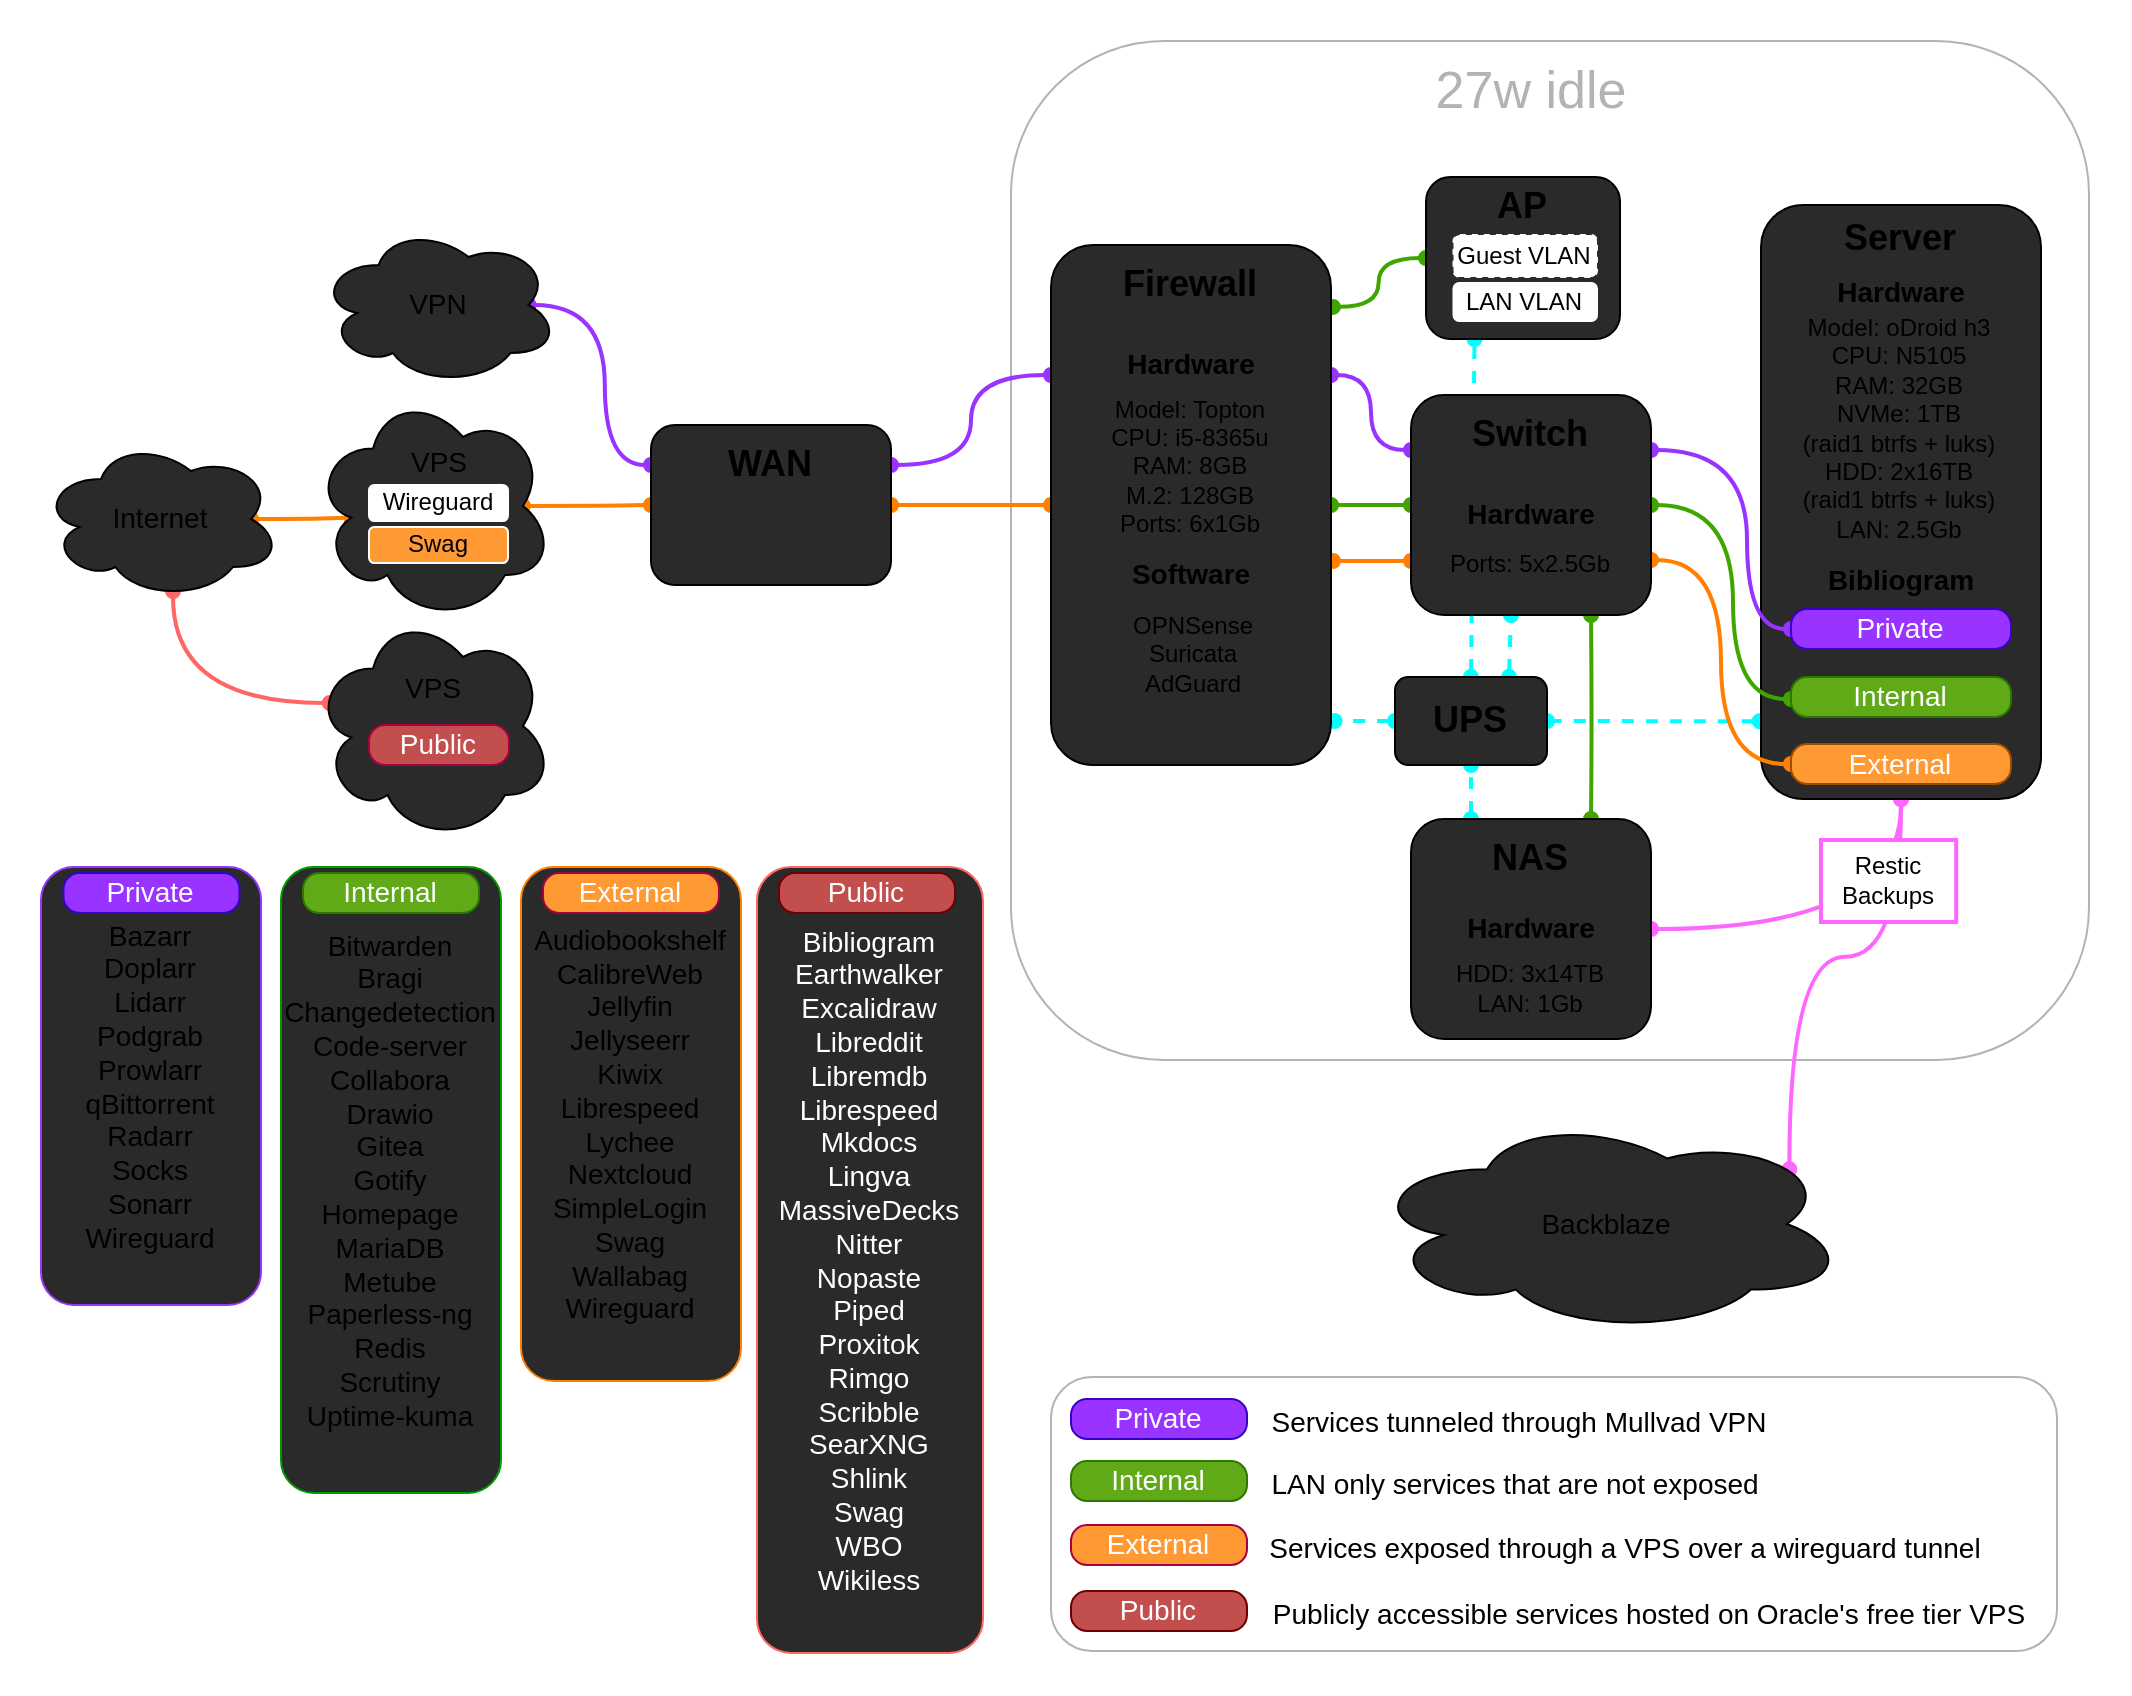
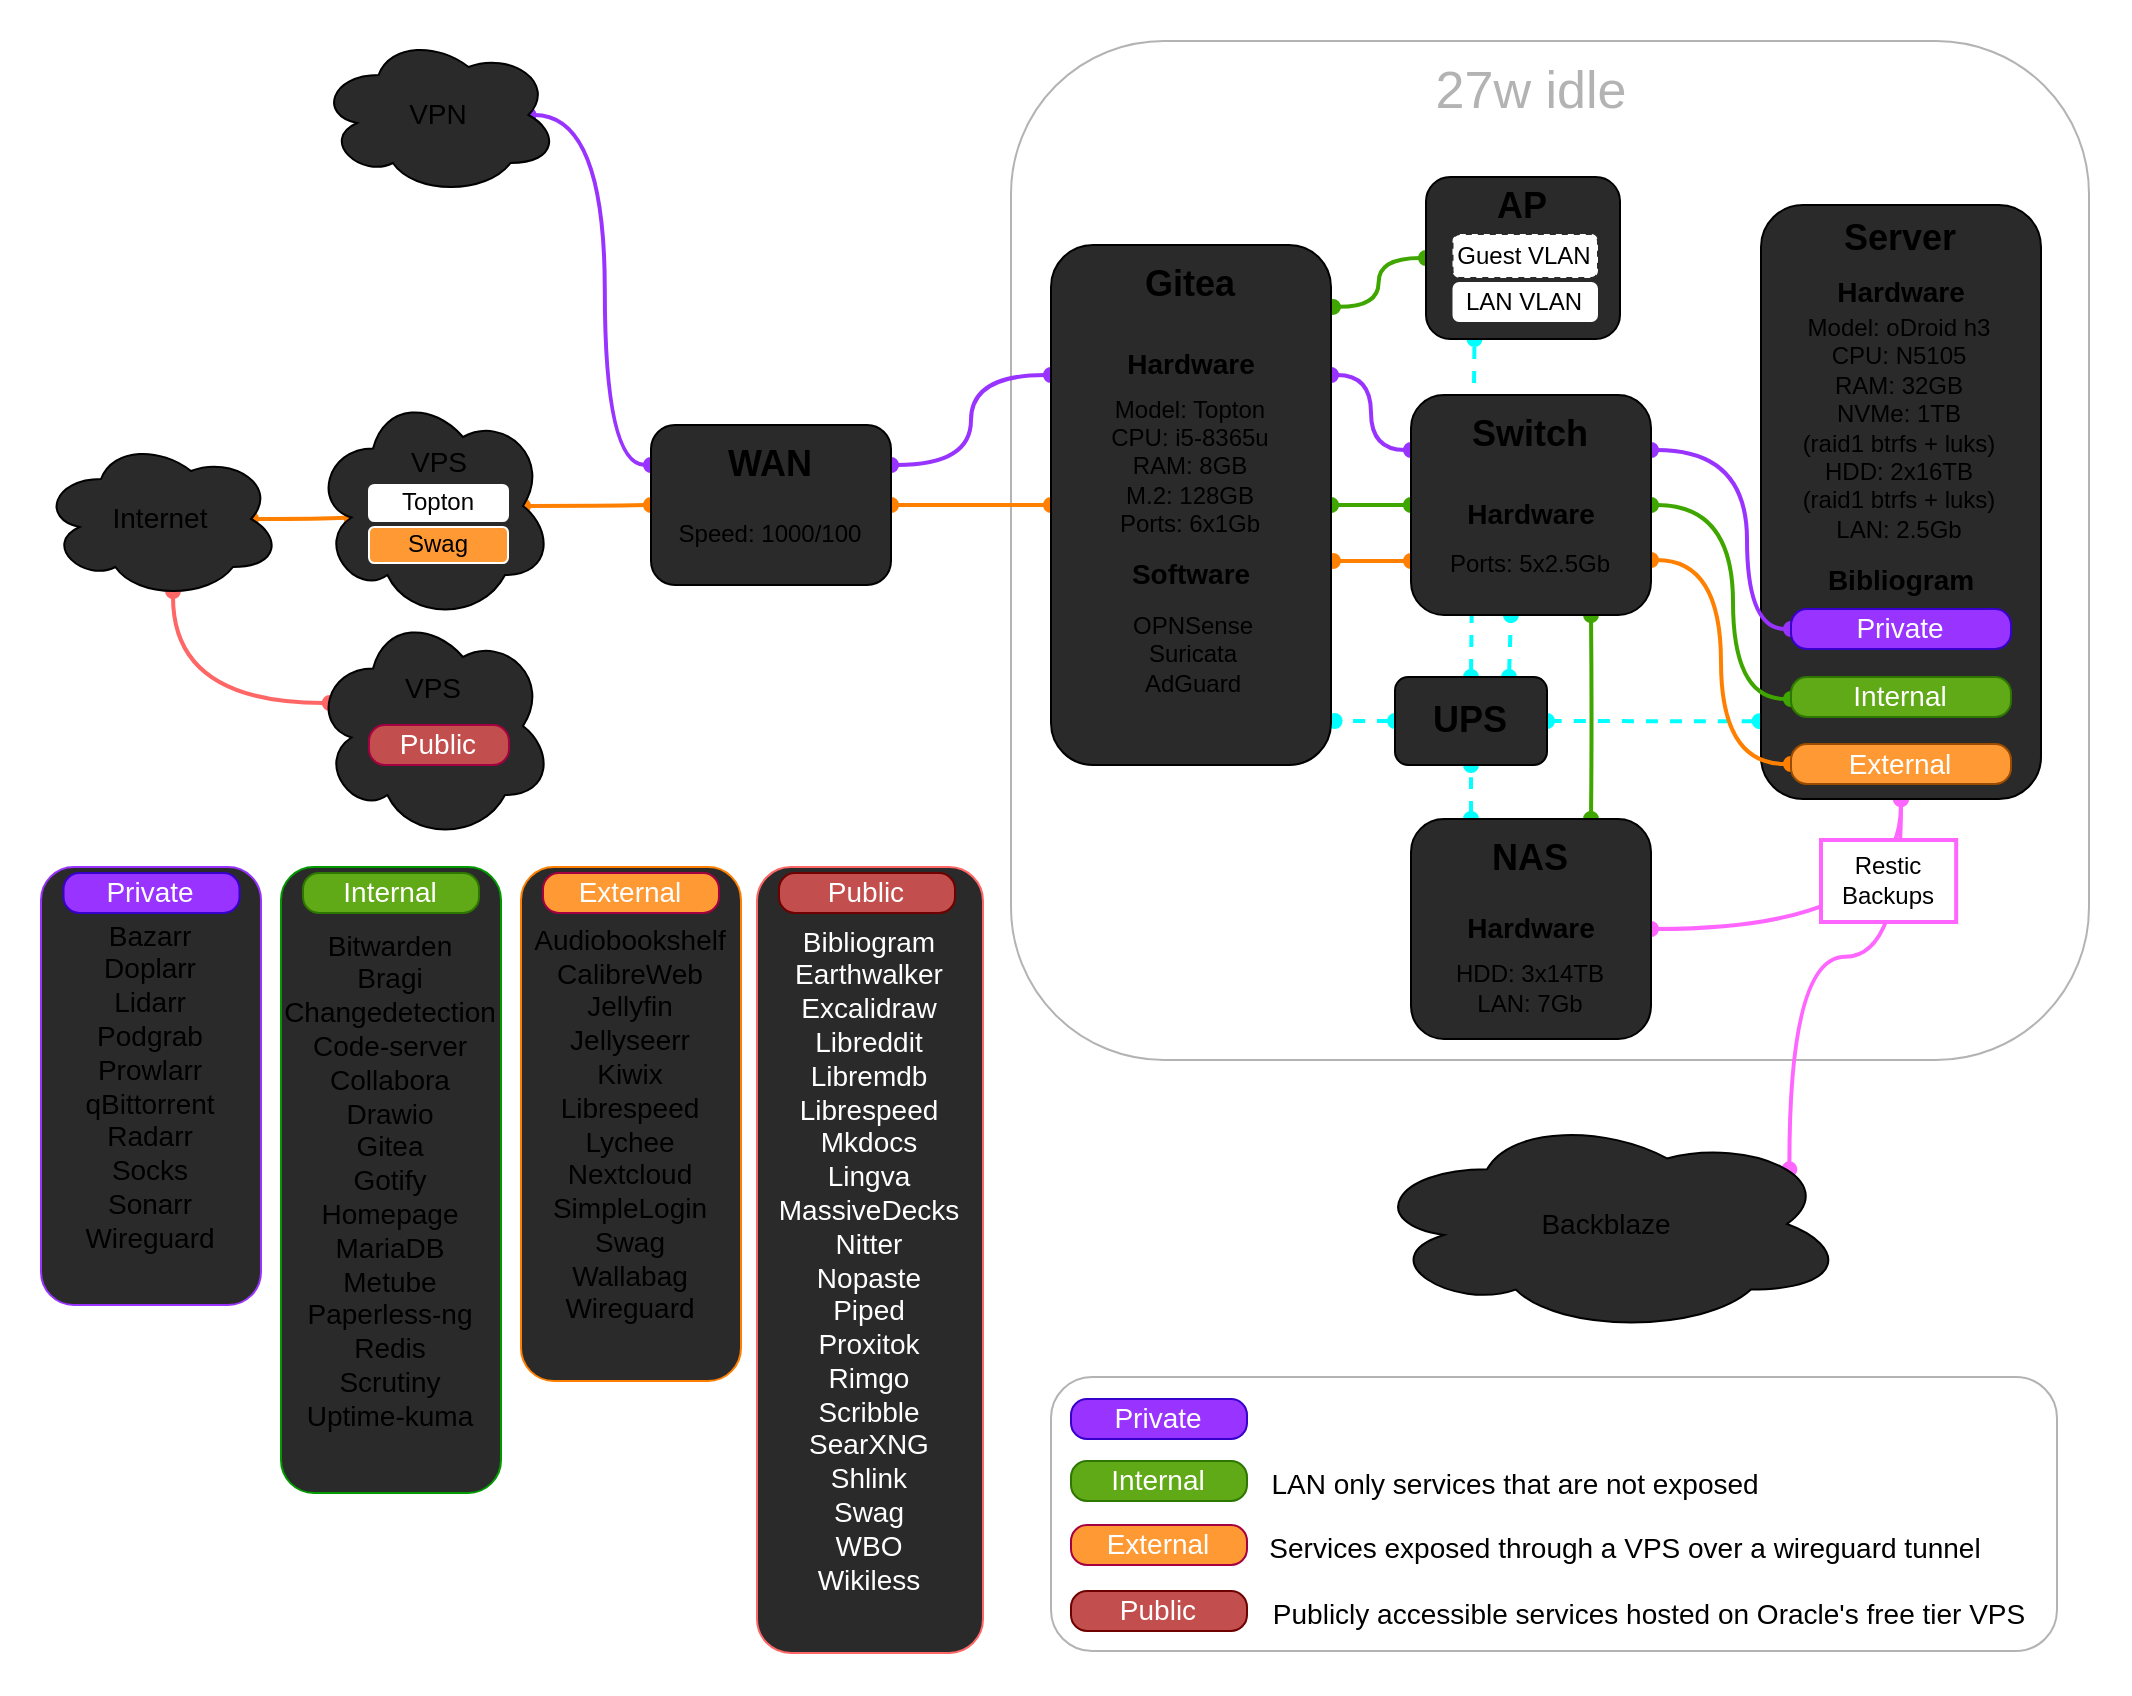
(1191, 285) -> (1191, 285)
(439, 305) -> (439, 115)
(439, 503) -> (439, 503)
none -> (771, 535)
(1531, 989) -> (1531, 989)
(1518, 1422) -> none
